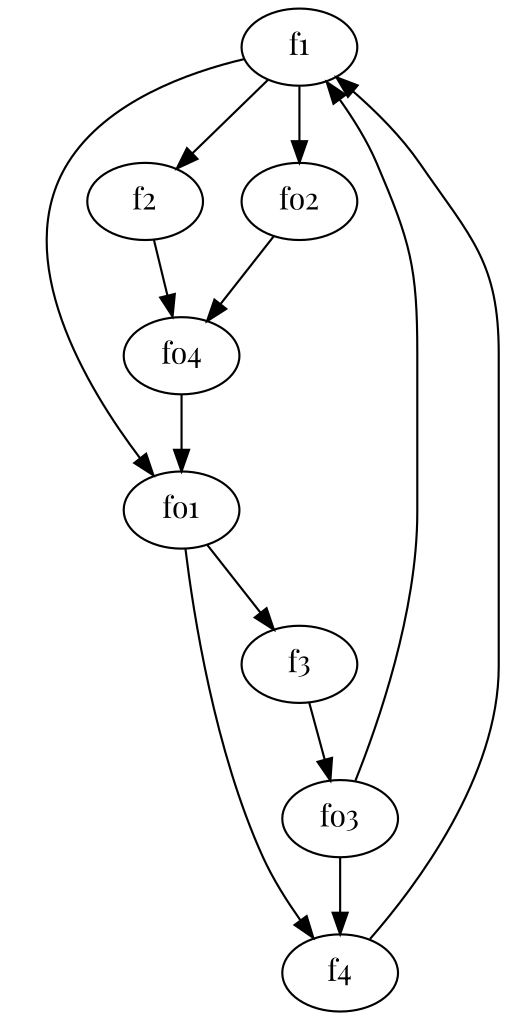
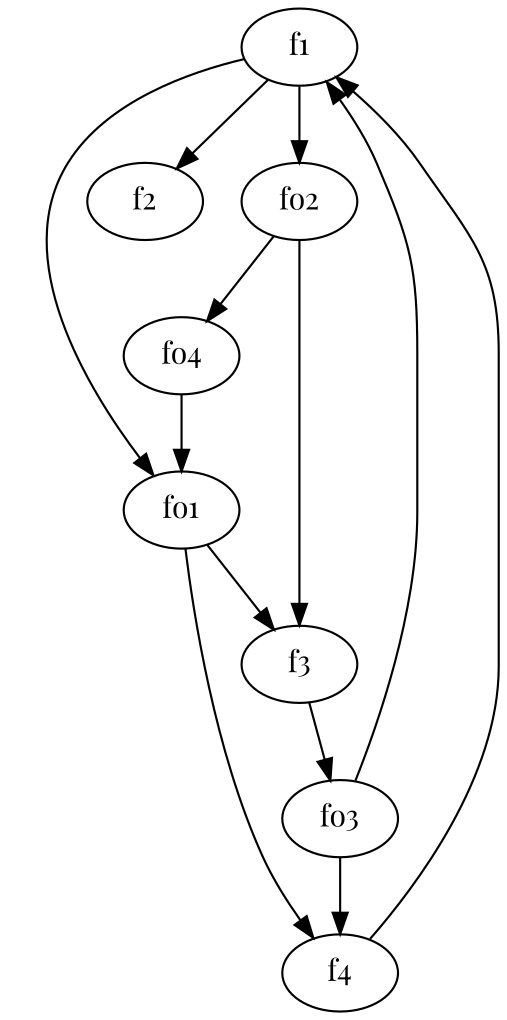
(161, 268) -> none
none -> (299, 422)
